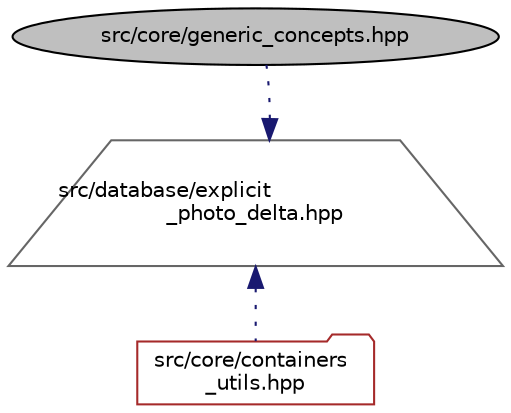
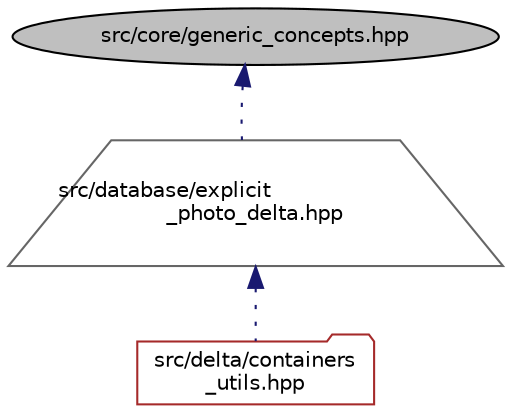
(269, 92) -> (242, 113)
(256, 373) -> (256, 373)
